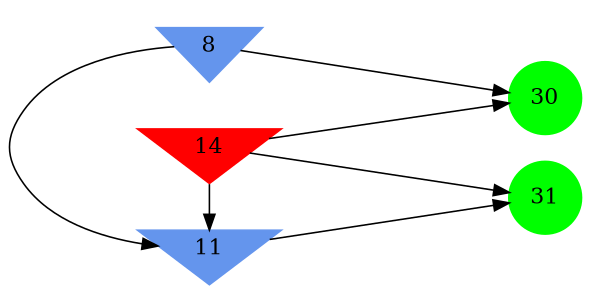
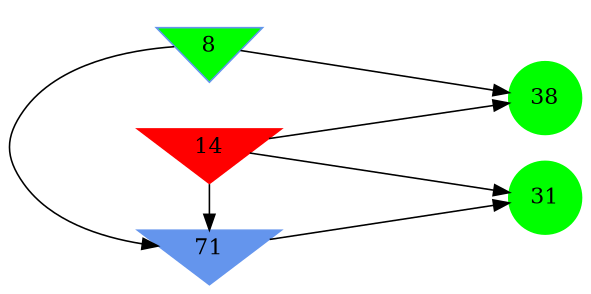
(209, 46) -> (209, 46)
(545, 98) -> (545, 98)
(209, 248) -> (209, 248)
